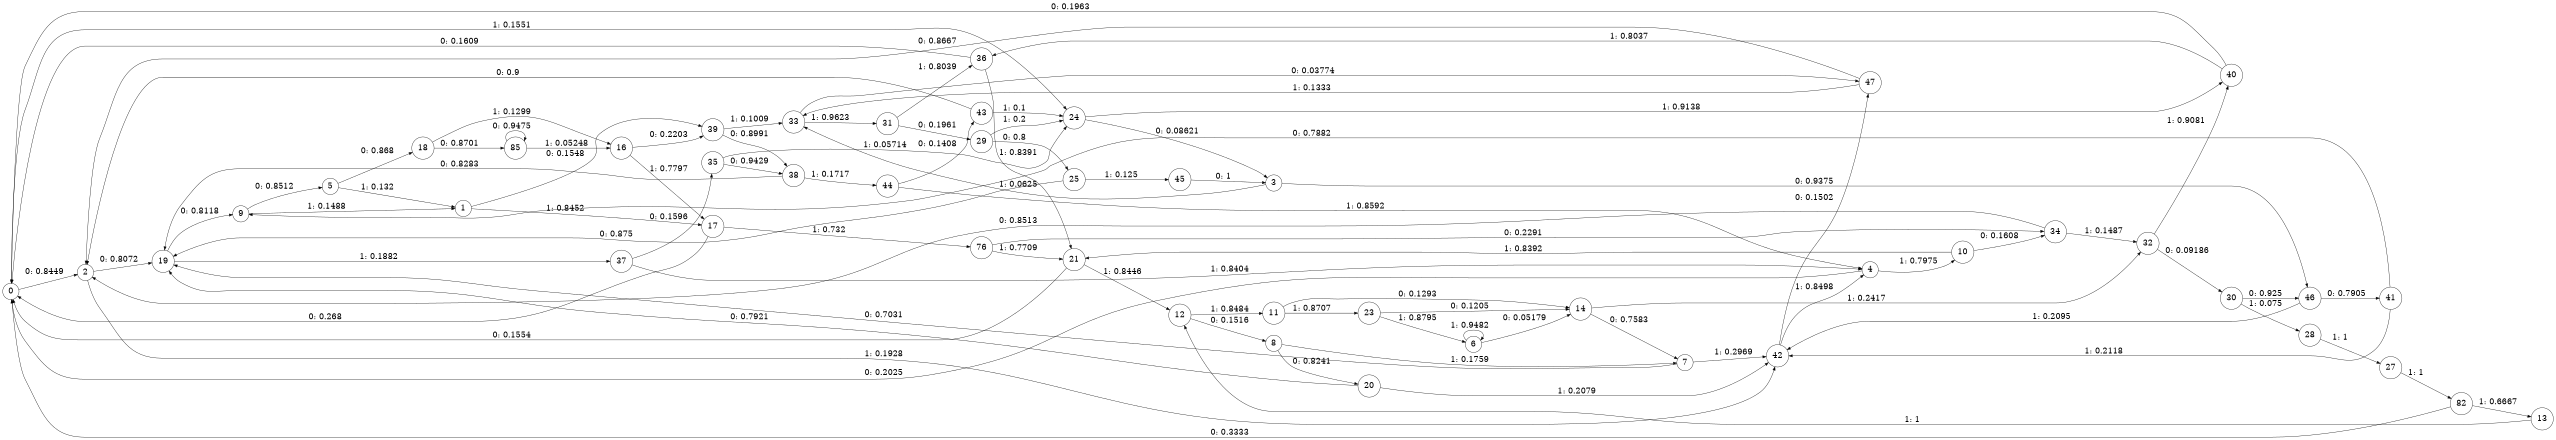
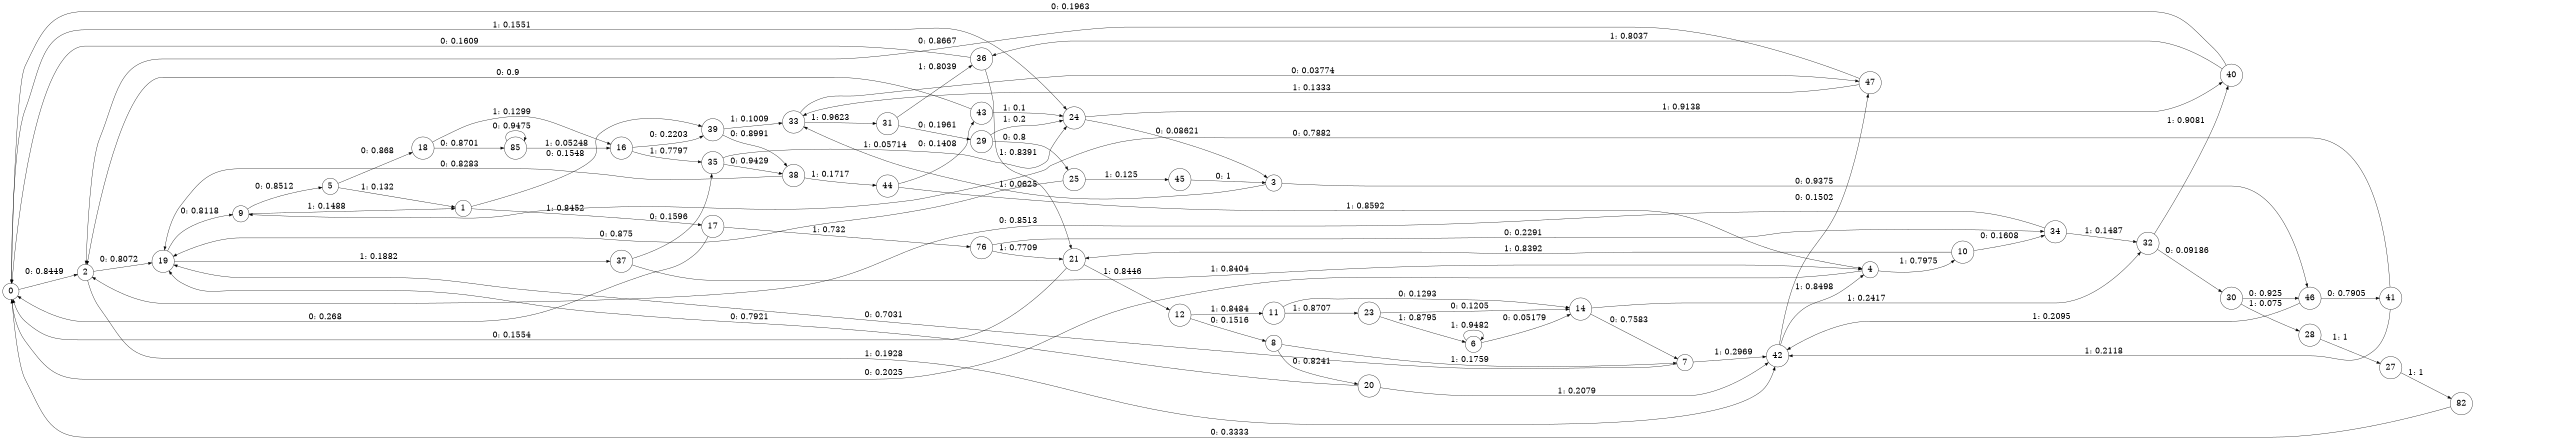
(666, 186) -> (665, 158)
(2542, 419) -> none
